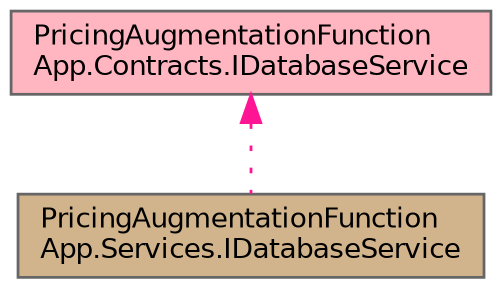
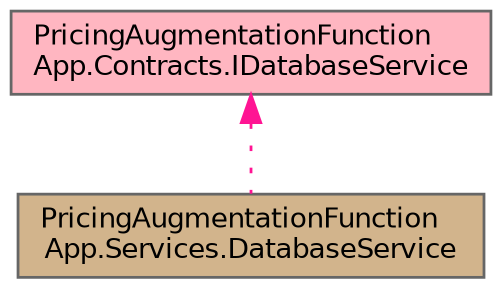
(251, 236) -> (251, 236)
